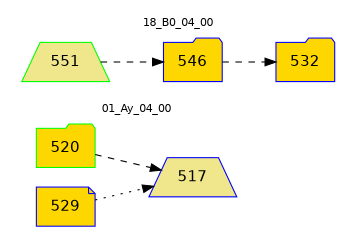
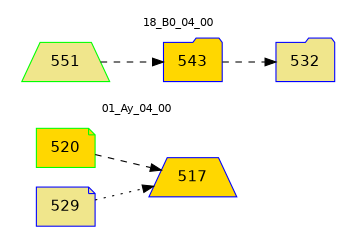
(193, 62) -> (193, 62)
(305, 62) -> (305, 62)
(66, 148) -> (66, 148)
(193, 177) -> (193, 177)
(66, 207) -> (66, 207)
